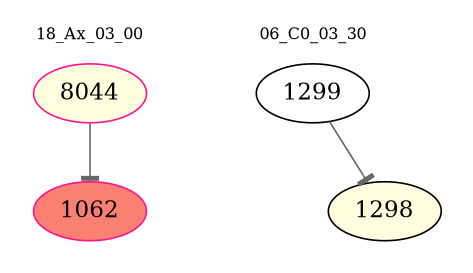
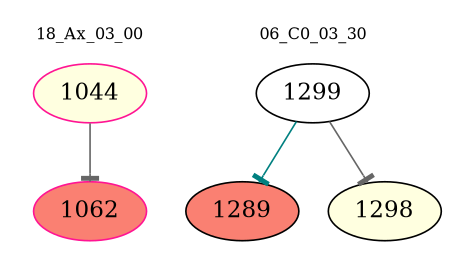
(90, 93) -> (90, 93)
none -> (242, 211)
